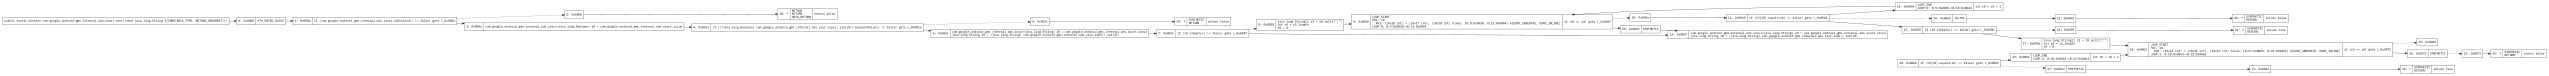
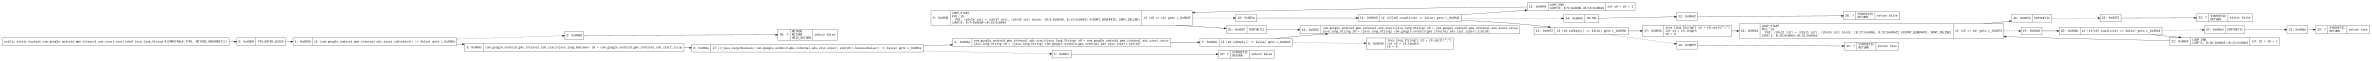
(1346, 24) -> none
none -> (2049, 31)
